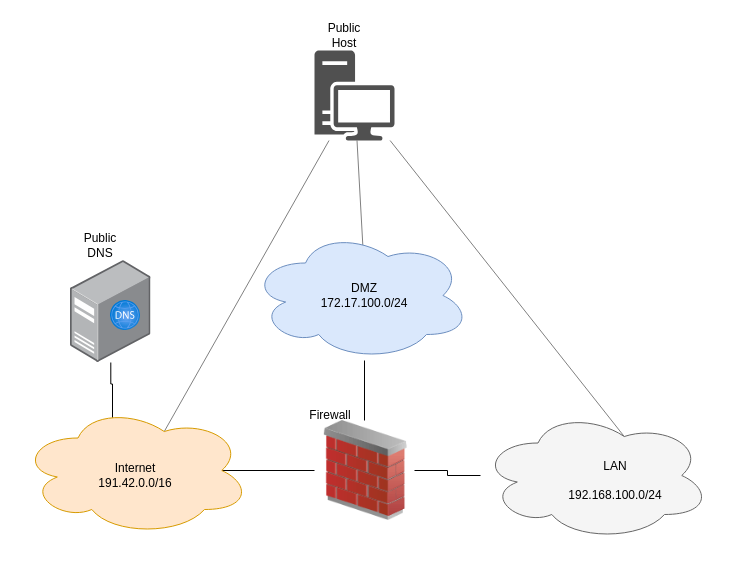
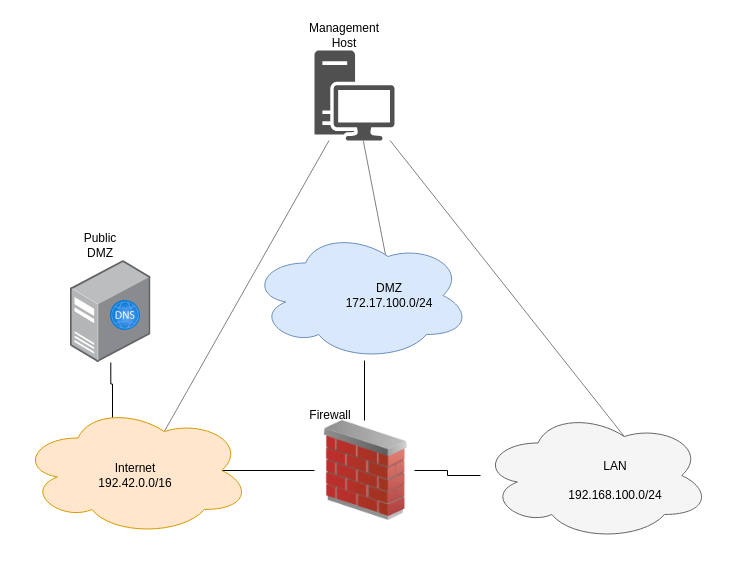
(345, 36) -> (345, 36)
(101, 246) -> (101, 246)
(365, 296) -> (390, 296)
(136, 476) -> (136, 476)
